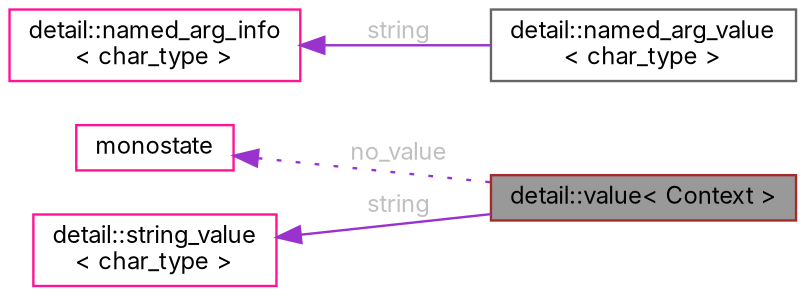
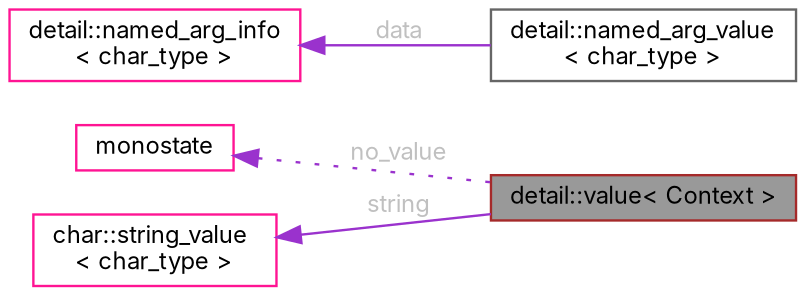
(396, 32) -> (396, 32)
(155, 250) -> (155, 250)
